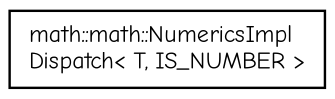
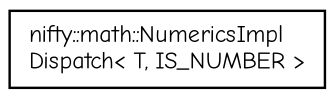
(167, 49) -> (167, 49)
